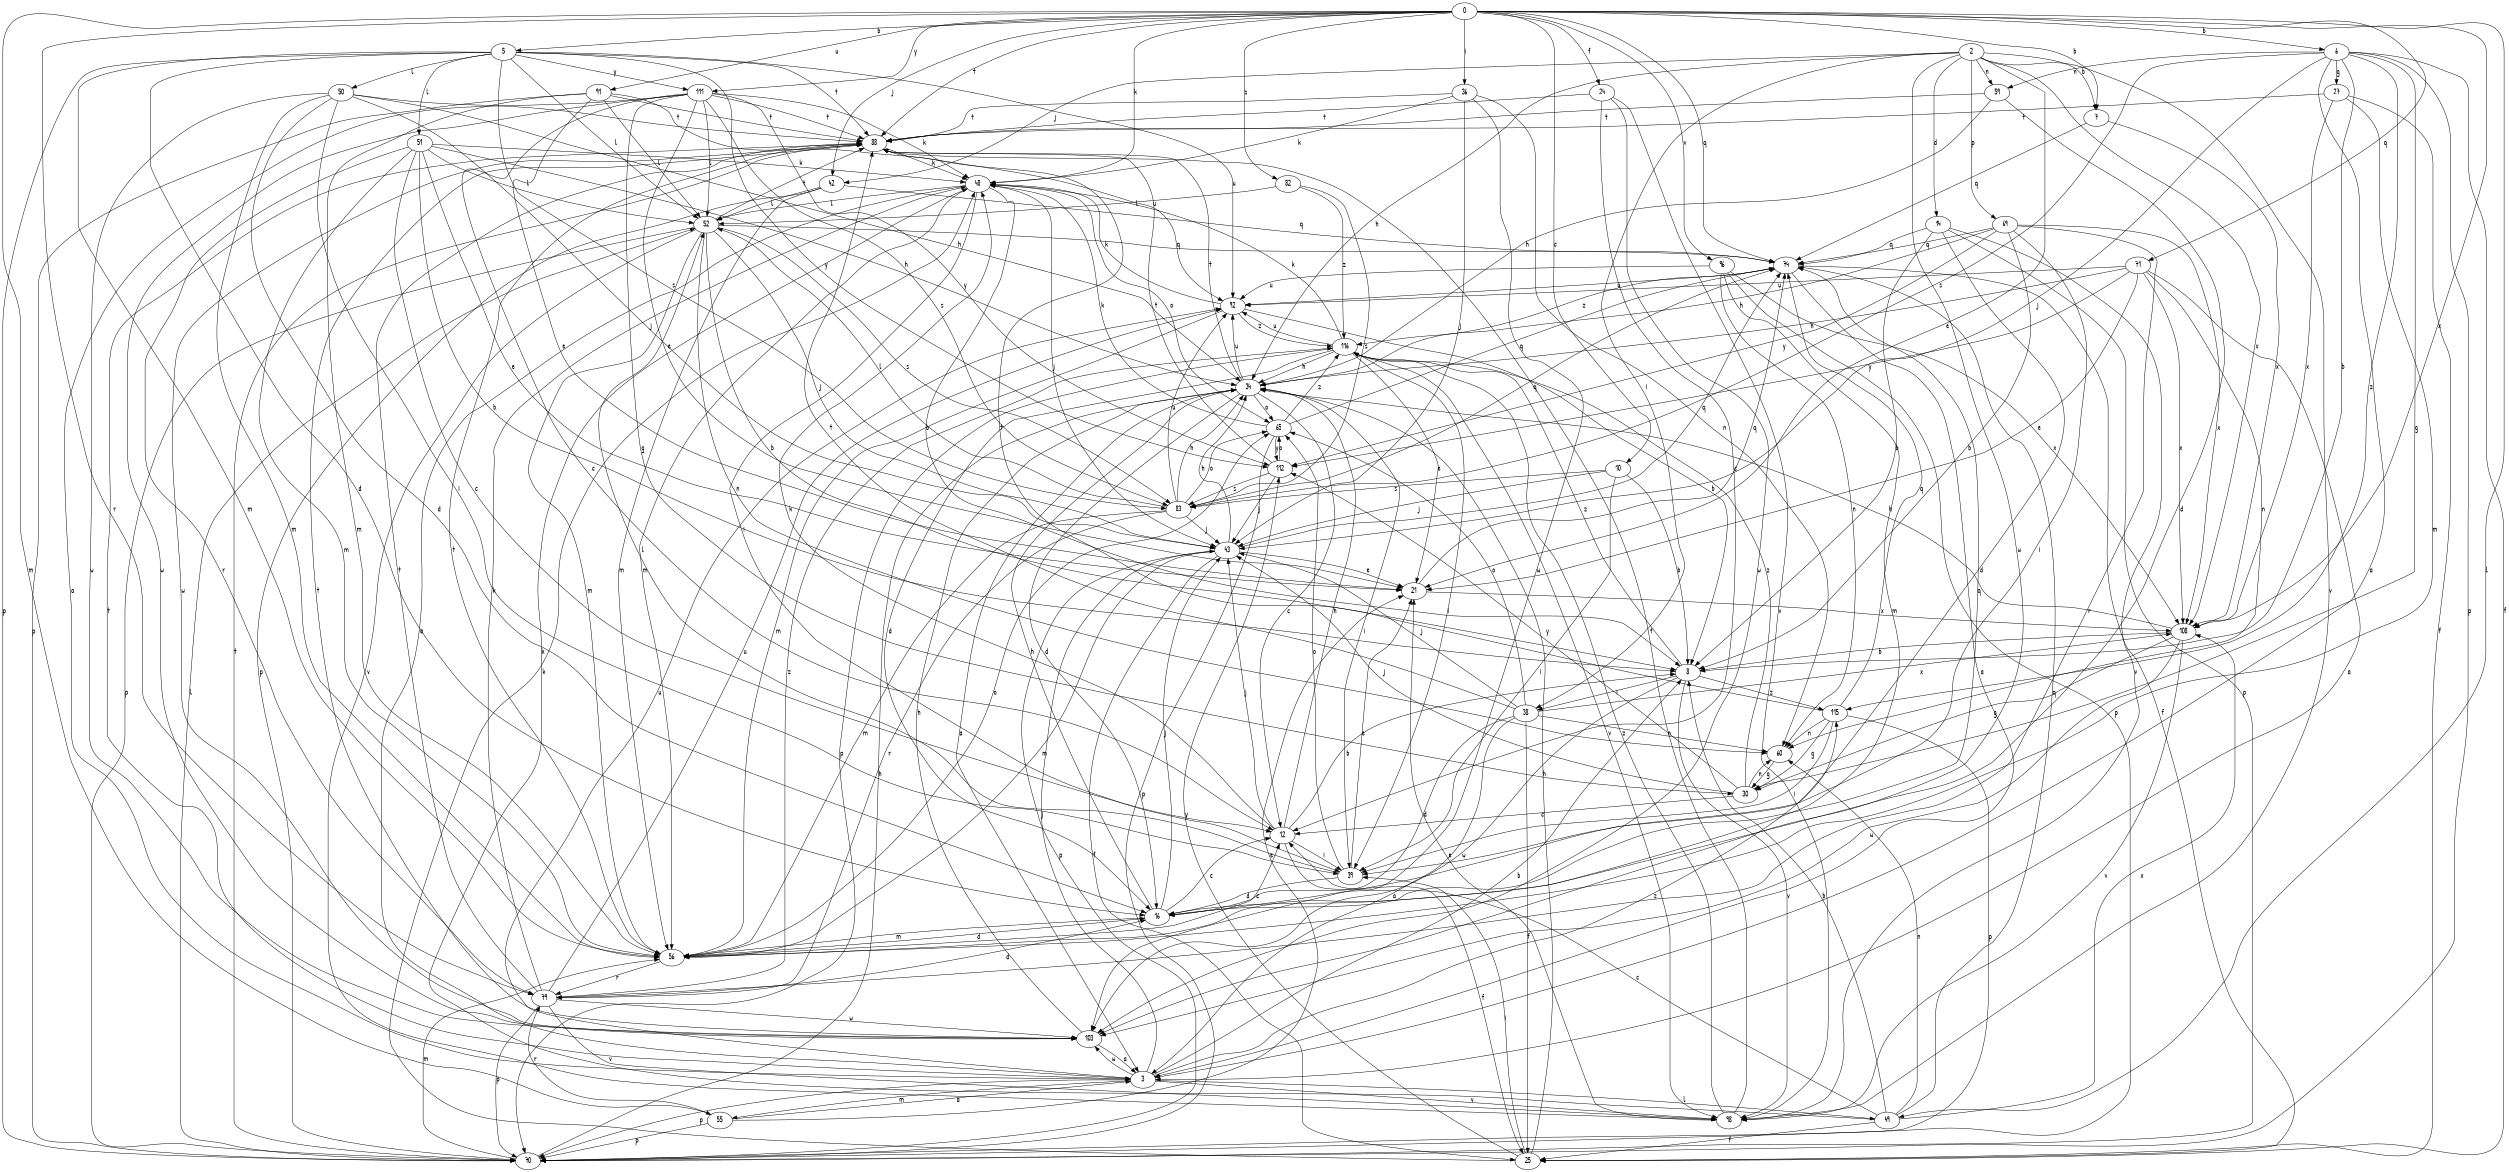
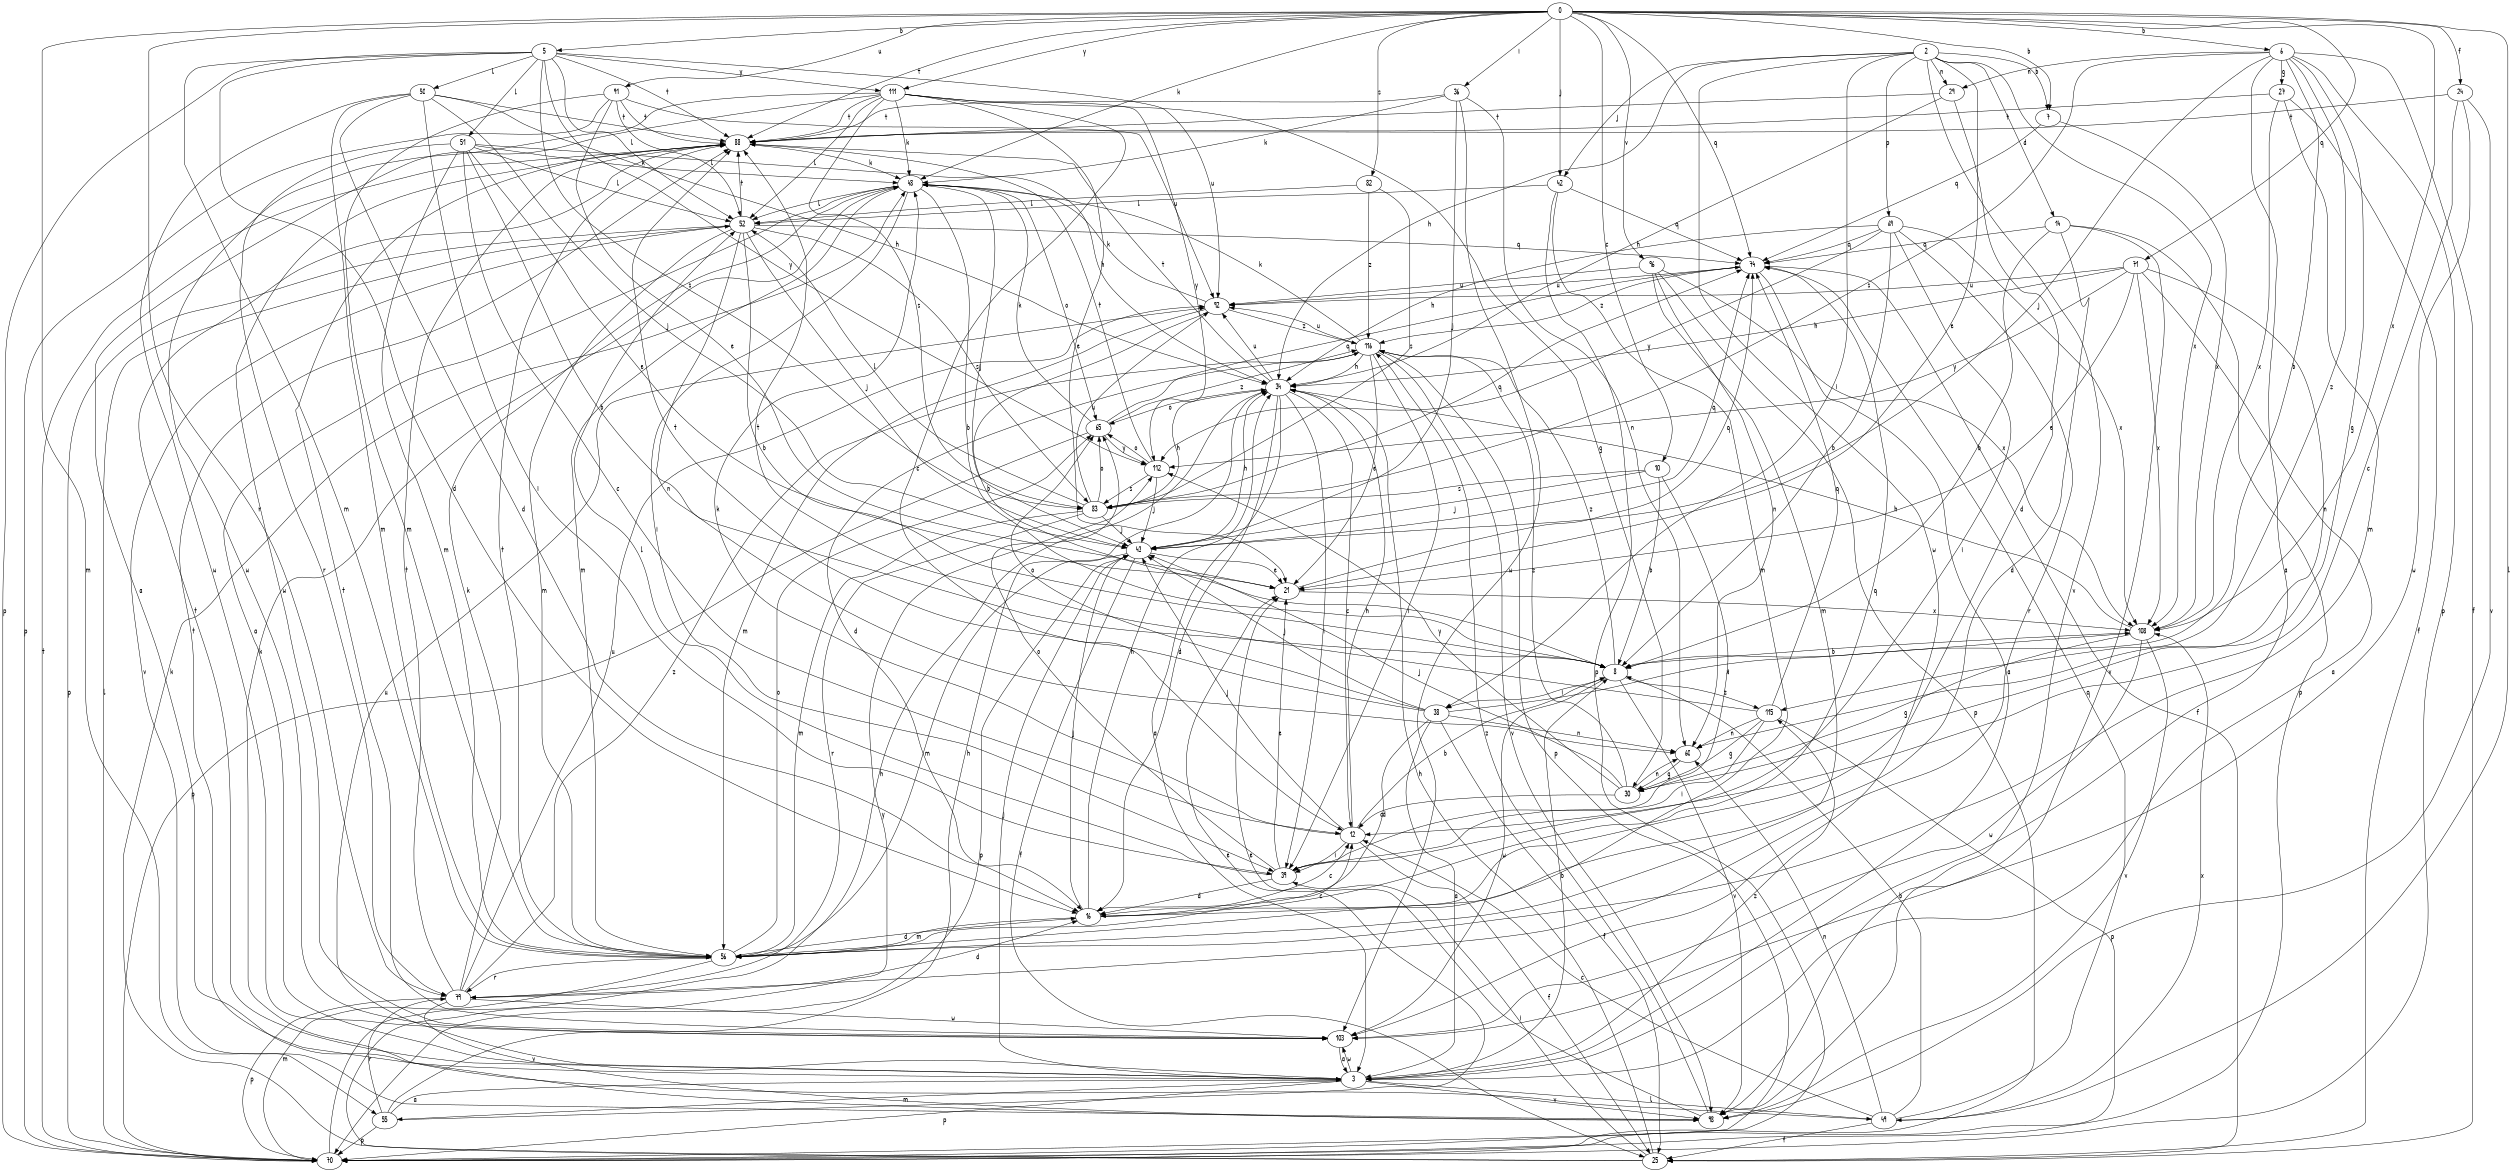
(1997, 93) -> (1952, 93)
(929, 649) -> (950, 885)
(438, 1023) -> (423, 1009)
